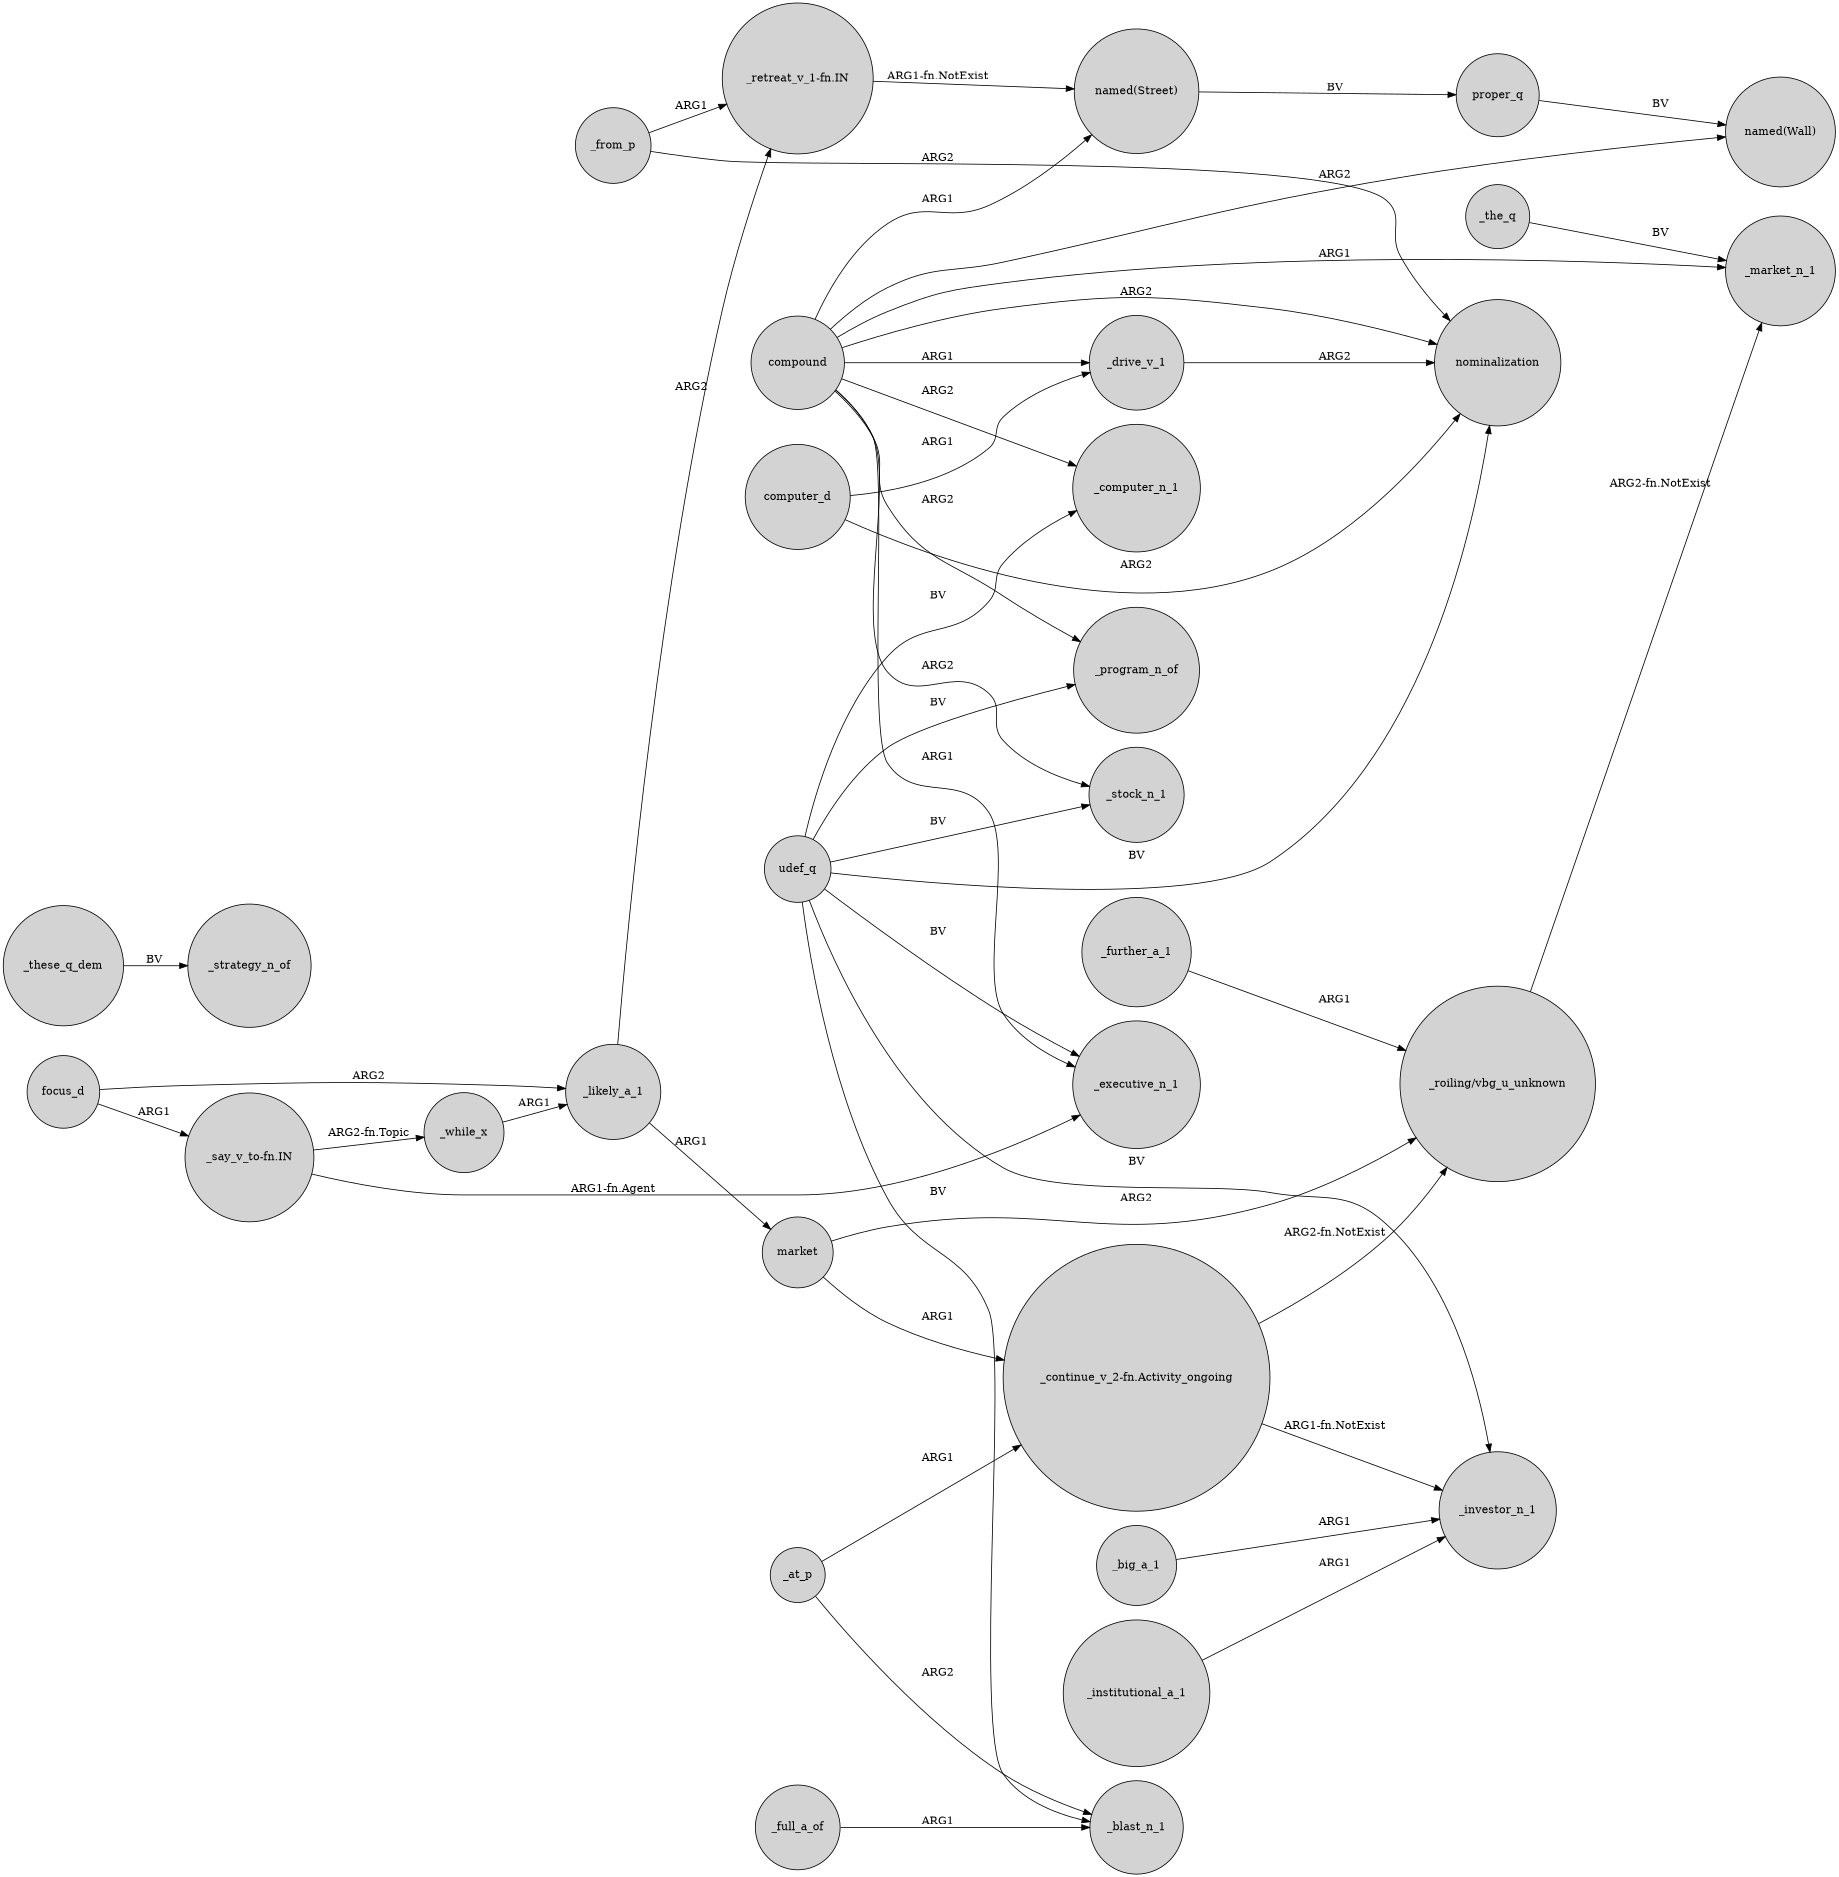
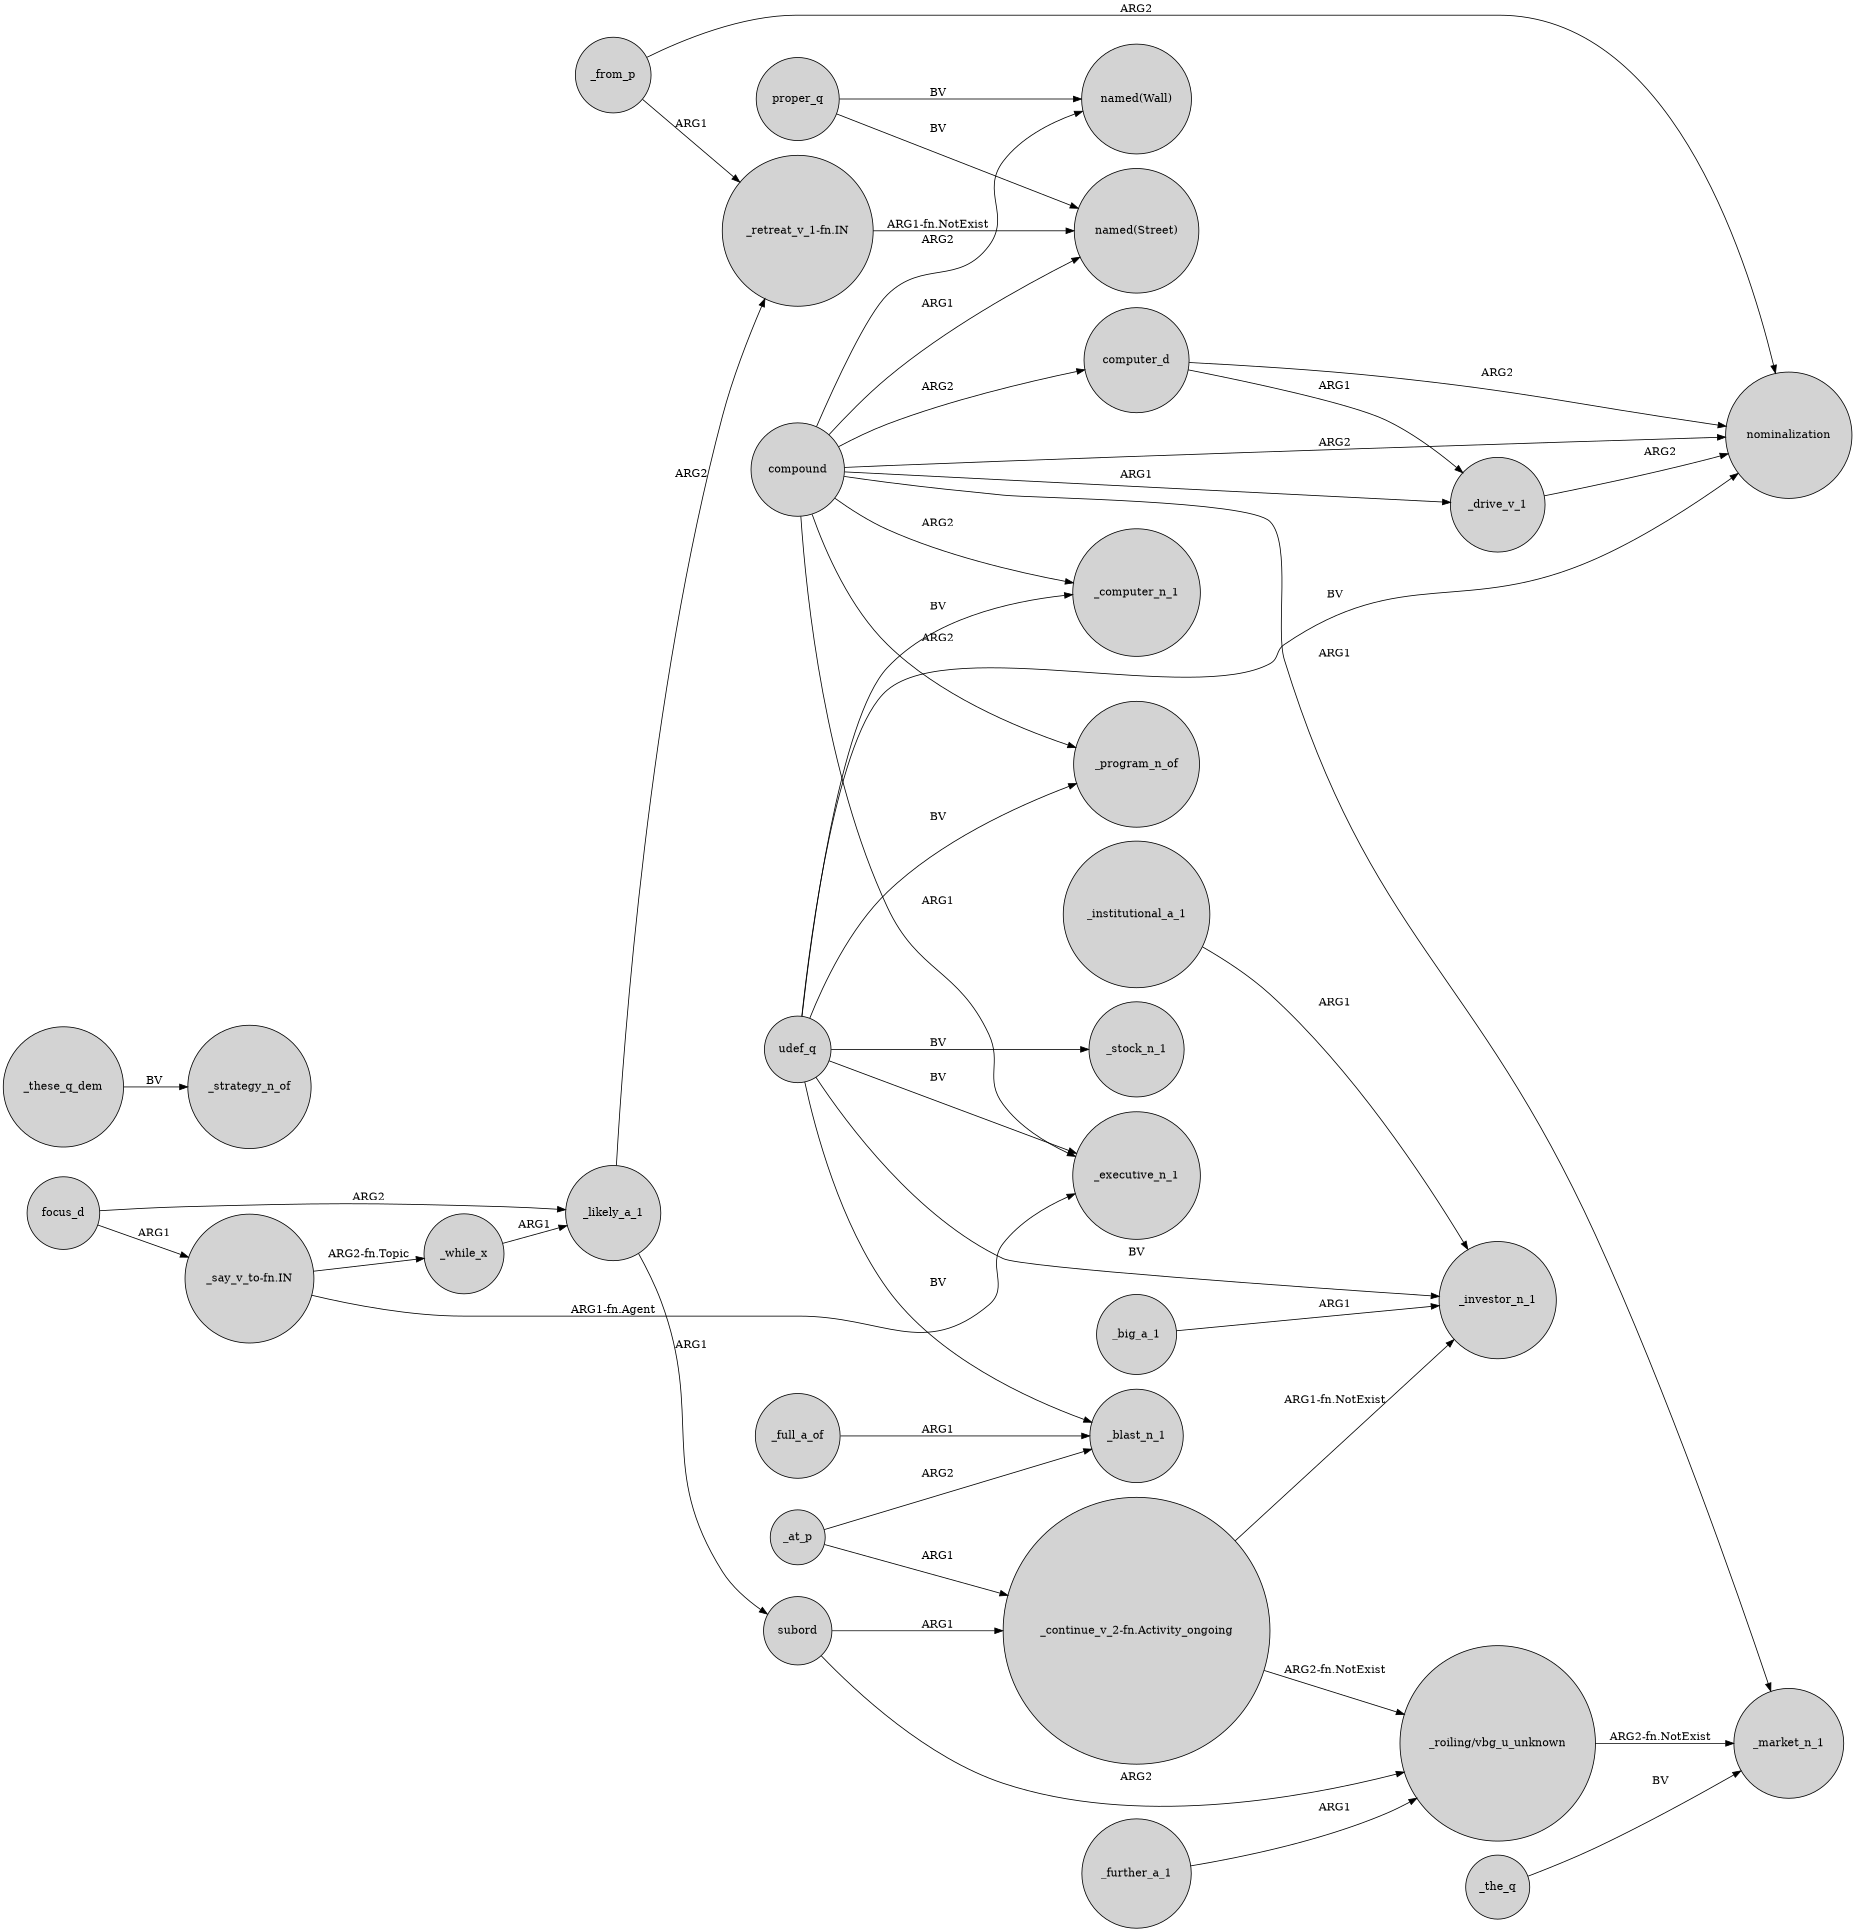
(1323, 93) -> (954, 160)
(890, 674) -> (955, 402)
(798, 1252) -> (798, 1631)
